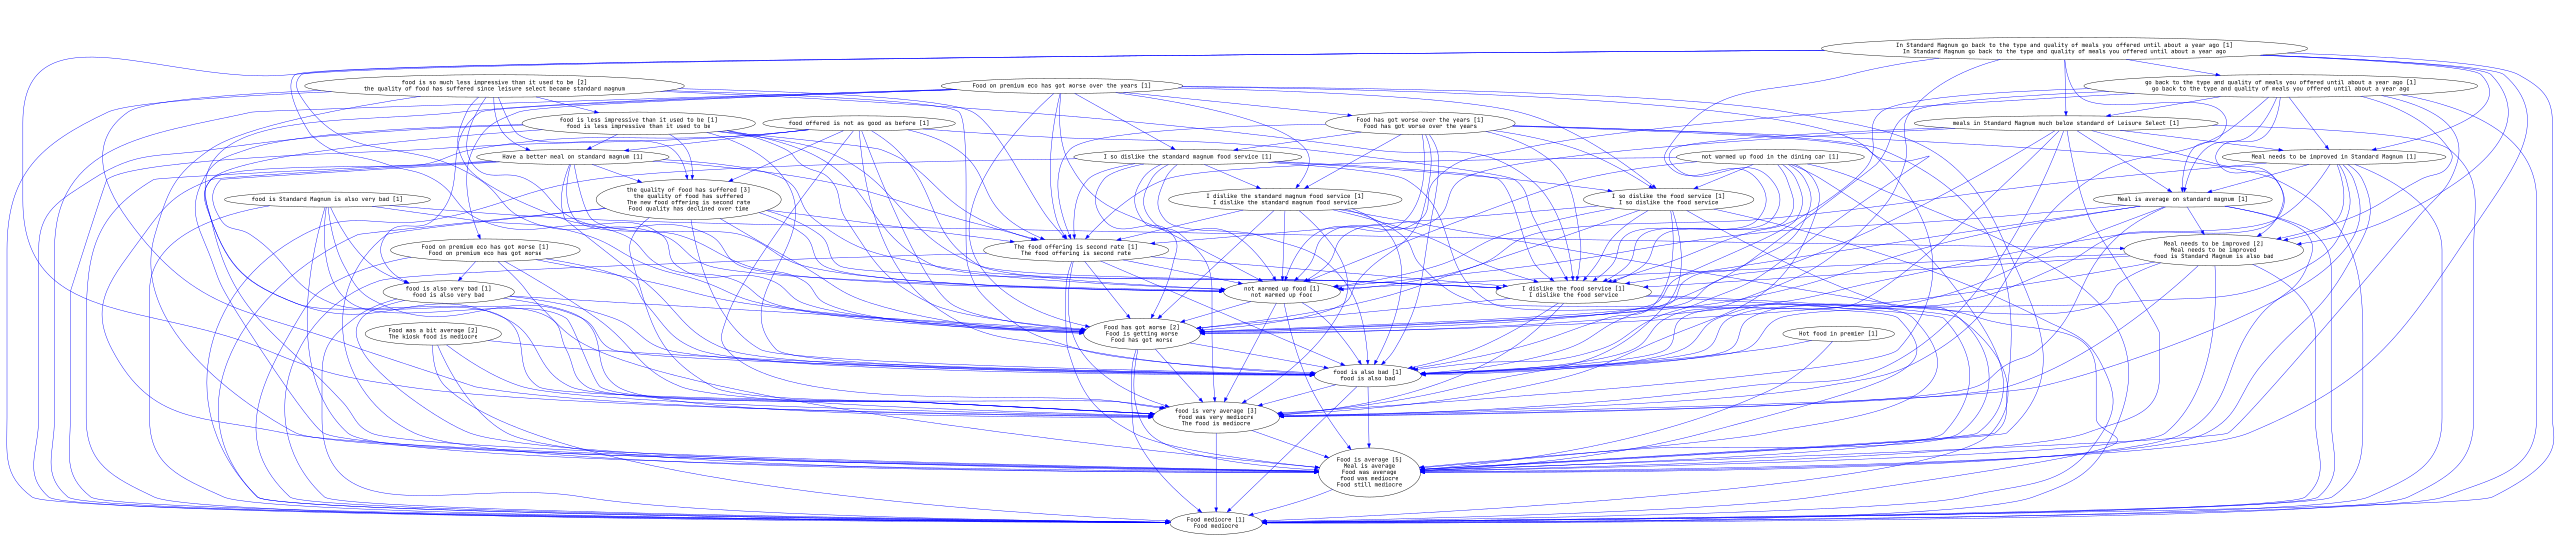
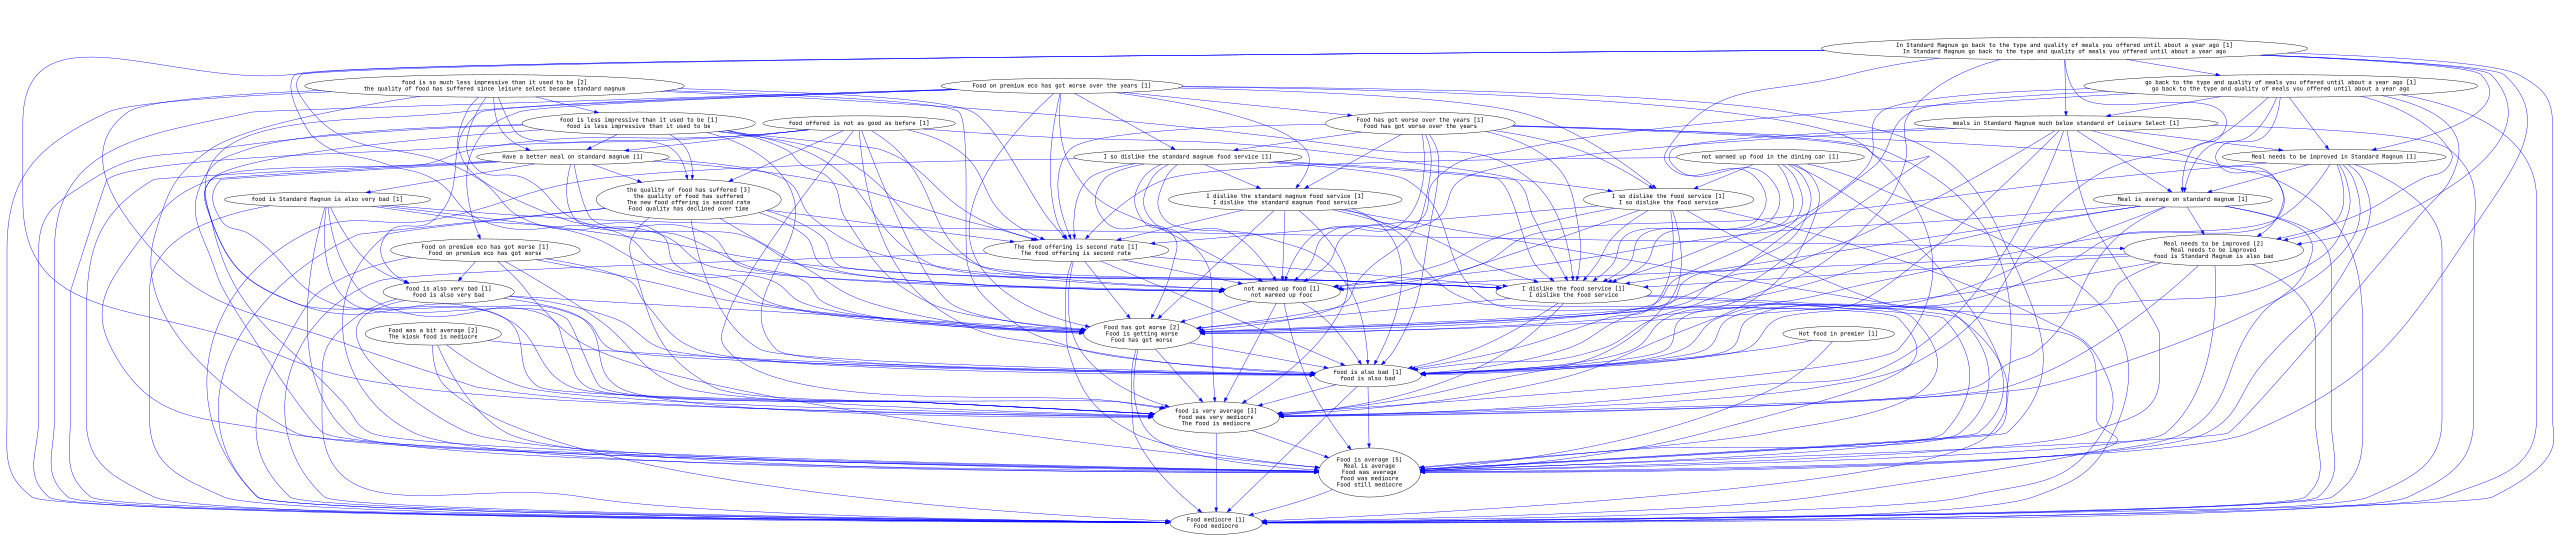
(1499, 206) -> none
none -> (742, 256)
(758, 356) -> (448, 179)
